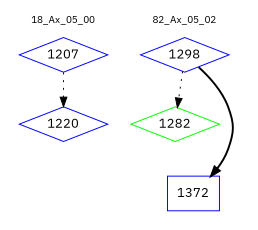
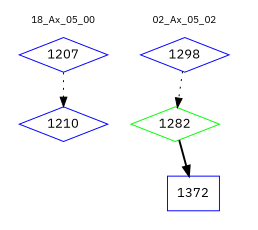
(185, 21) -> (185, 21)
(231, 114) -> (183, 153)
(64, 124) -> (64, 124)
